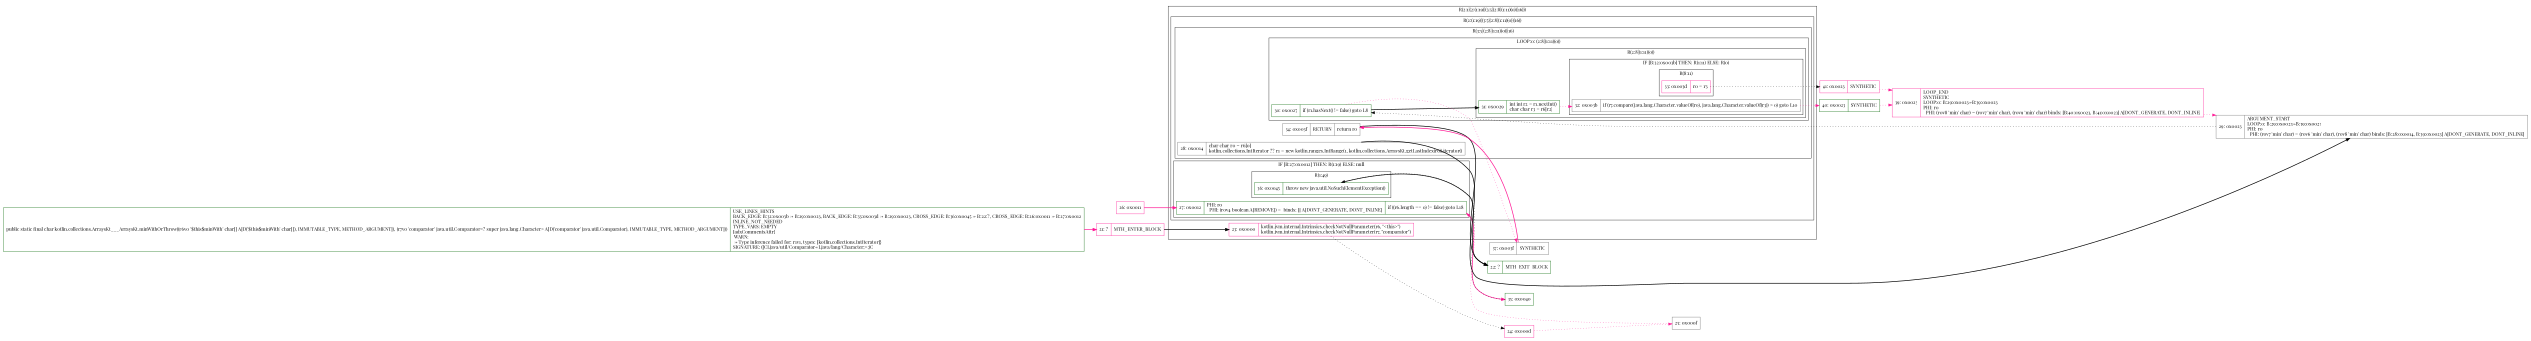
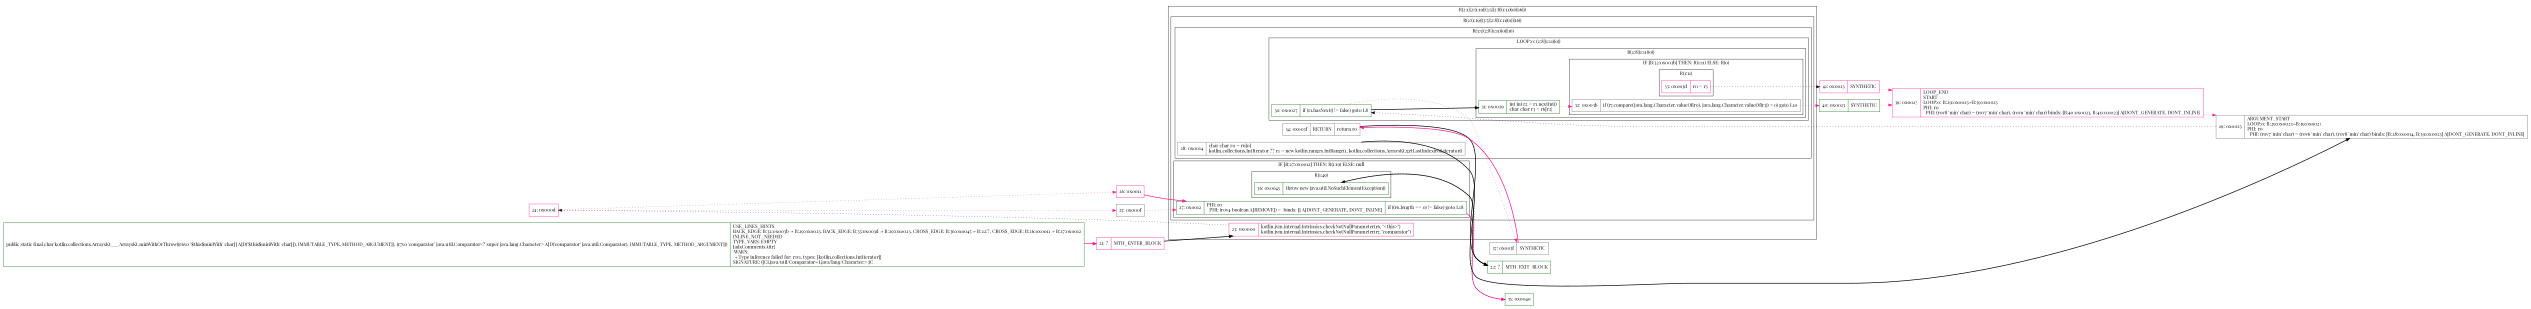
(1686, 74) -> (1686, 74)
(1936, 98) -> (1931, 98)
none -> (836, 201)
